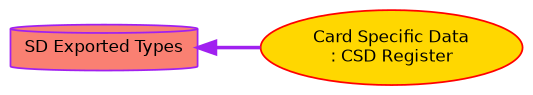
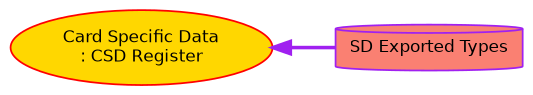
(238, 48) -> (313, 48)
